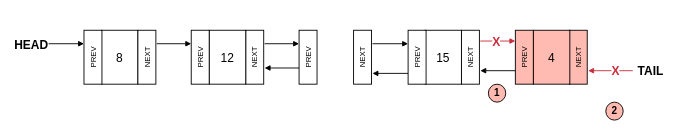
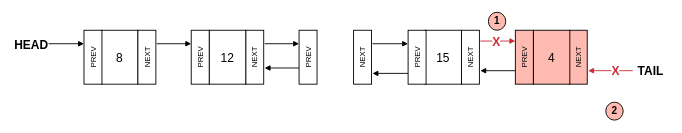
(497, 93) -> (497, 21)
